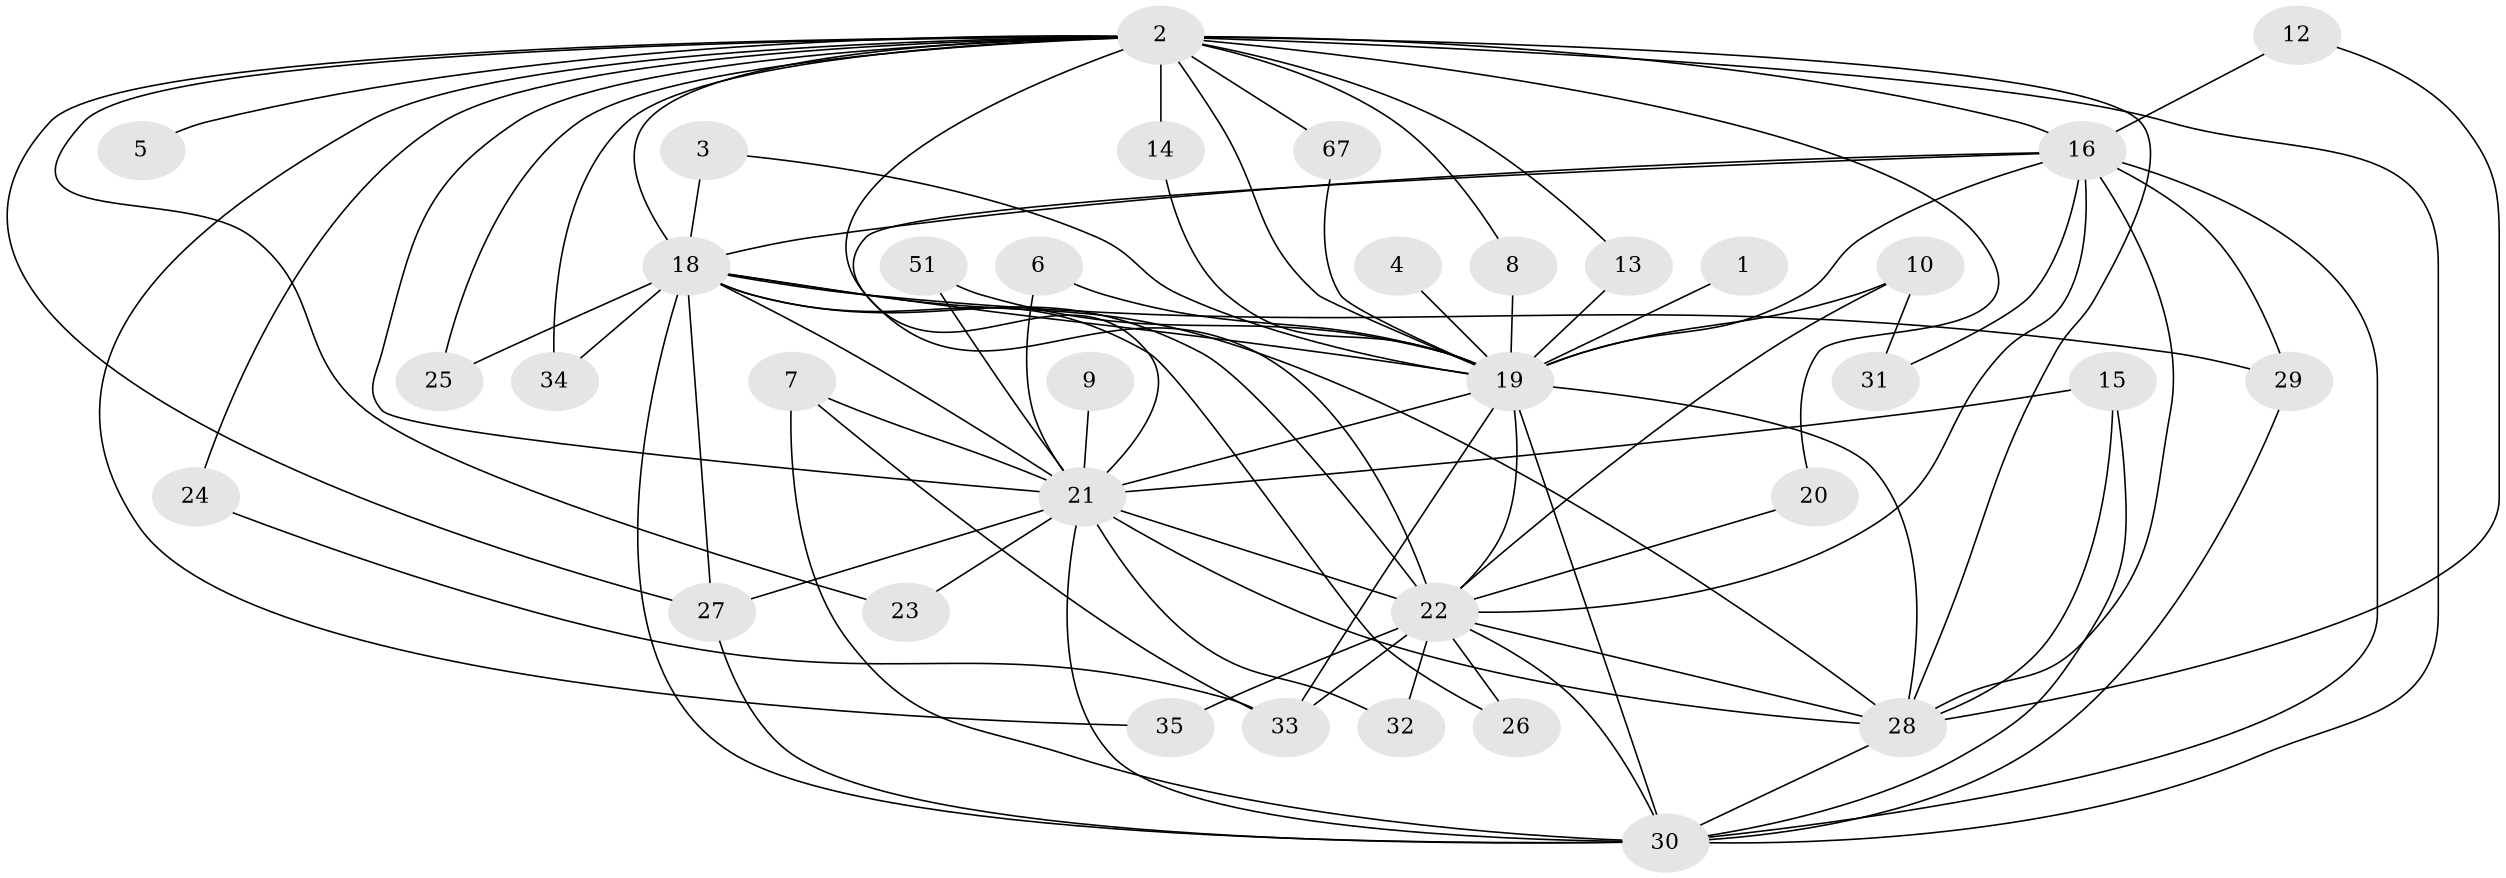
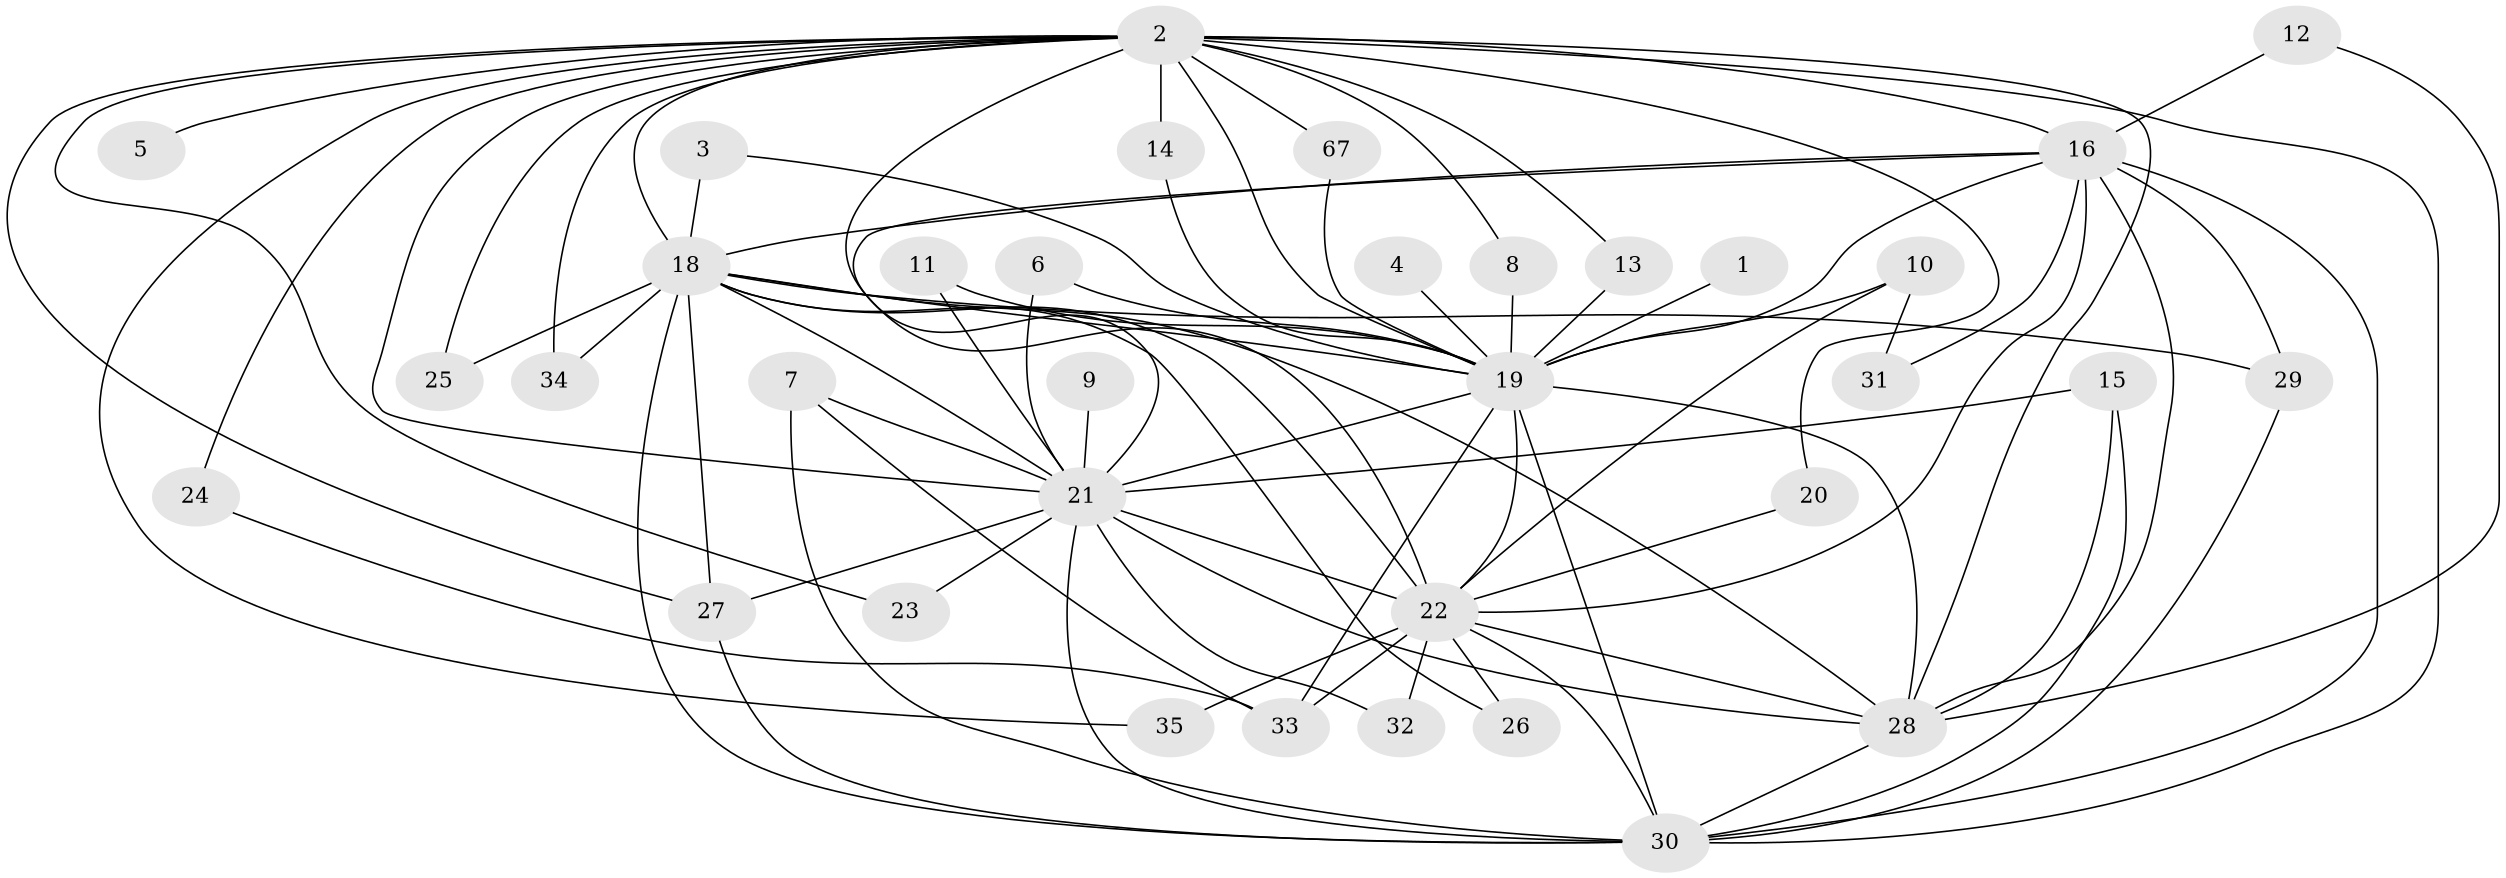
(924, 266) -> (924, 266)
